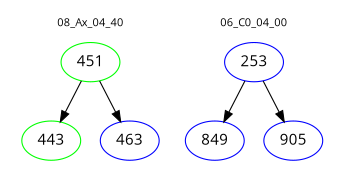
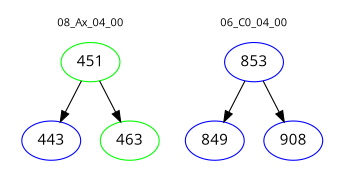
(90, 23) -> (90, 23)
(254, 62) -> (254, 62)
(51, 141) -> (51, 141)
(130, 141) -> (130, 141)
(293, 141) -> (293, 141)
